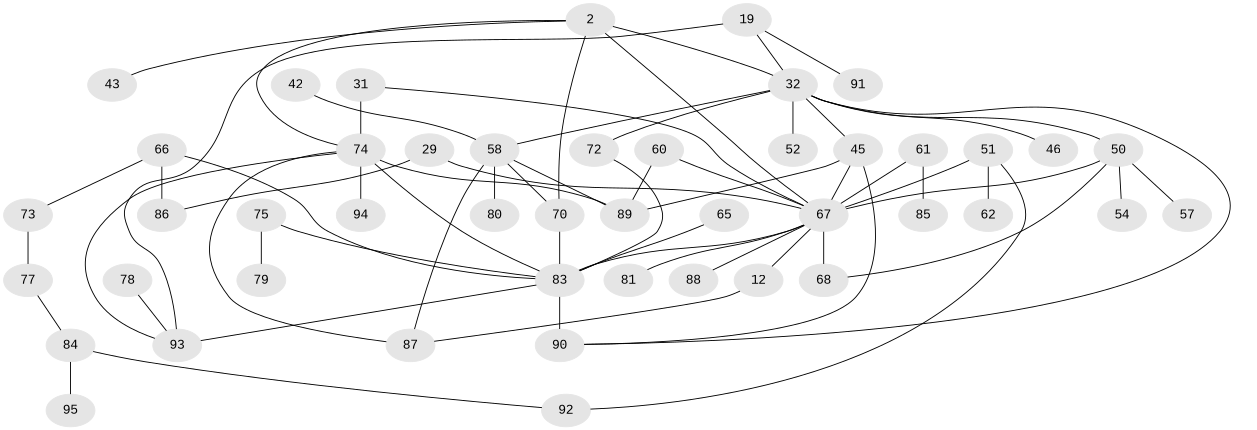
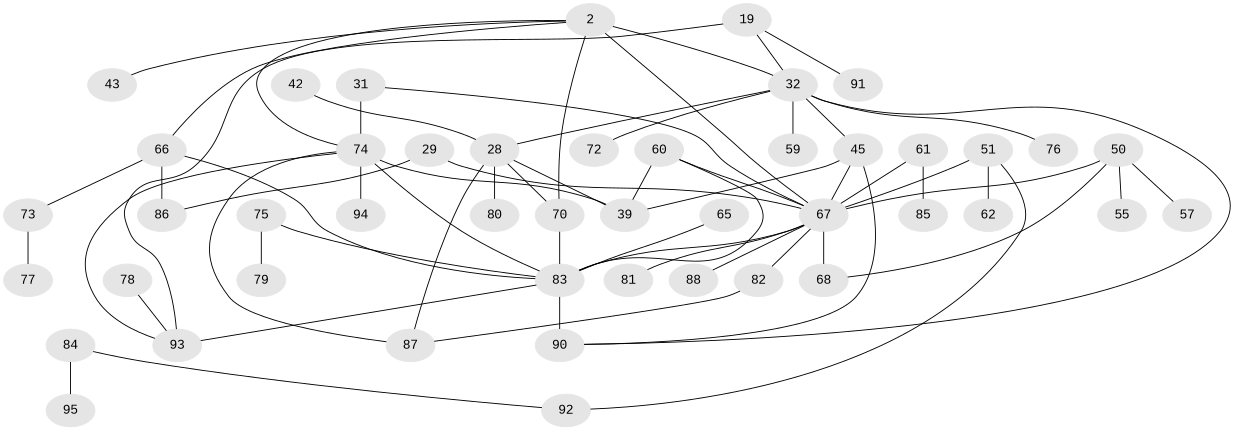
none -> (419, 36)
(978, 118) -> none
(495, 150) -> (495, 150)
(793, 150) -> (793, 150)
(1053, 150) -> (1053, 150)
(625, 215) -> (625, 215)
(1122, 215) -> (1122, 215)
(659, 228) -> (732, 252)
(759, 280) -> (759, 280)
(49, 313) -> none
